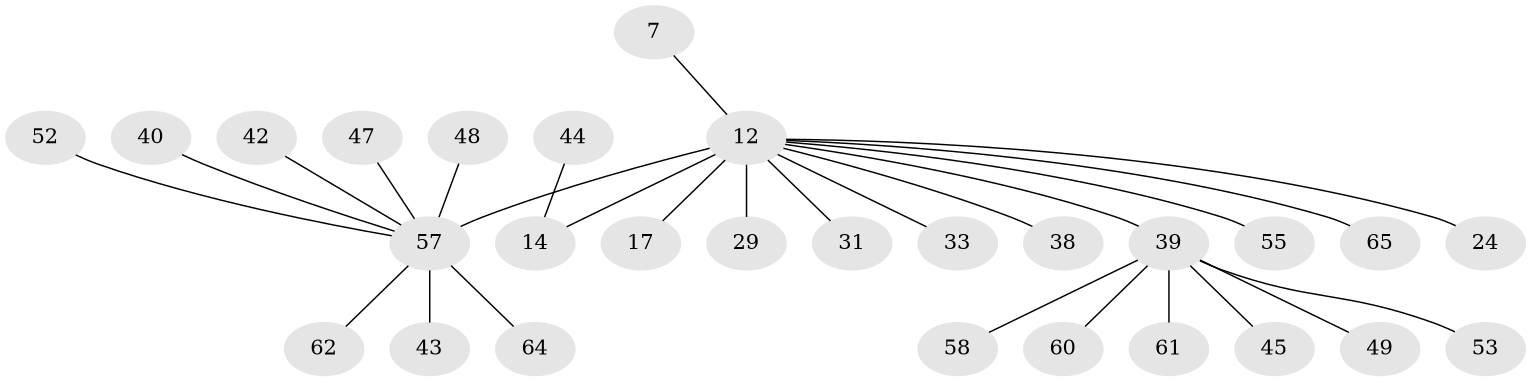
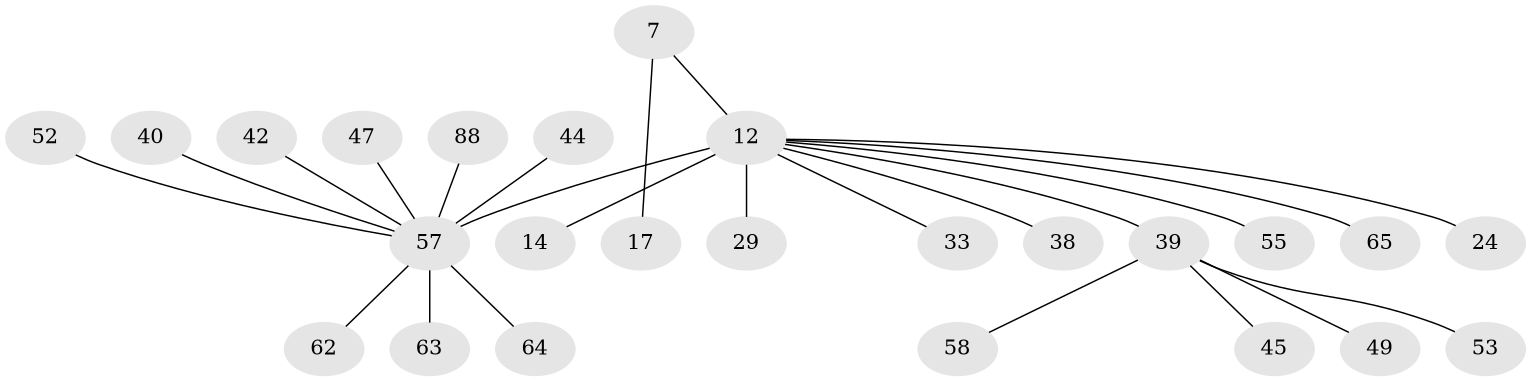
(468, 138) -> (468, 138)
(558, 181) -> (502, 191)
(694, 191) -> (648, 138)
(852, 243) -> none
(430, 349) -> (430, 349)
(1063, 349) -> none
(1169, 349) -> none
